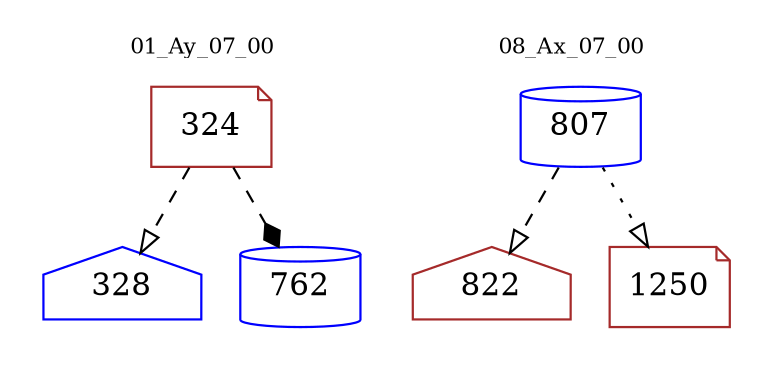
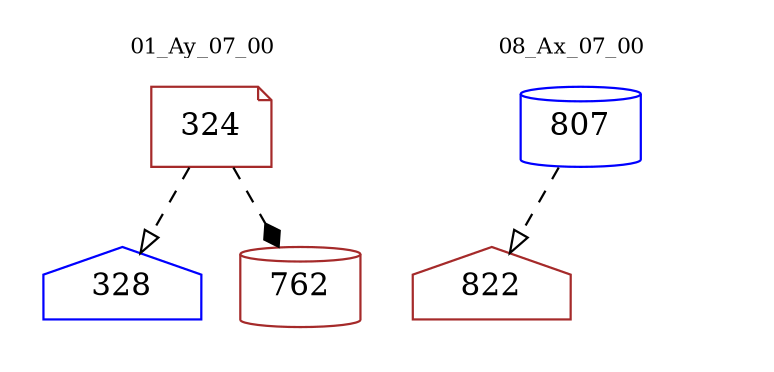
(300, 287) -> (300, 287)
(670, 287) -> none
